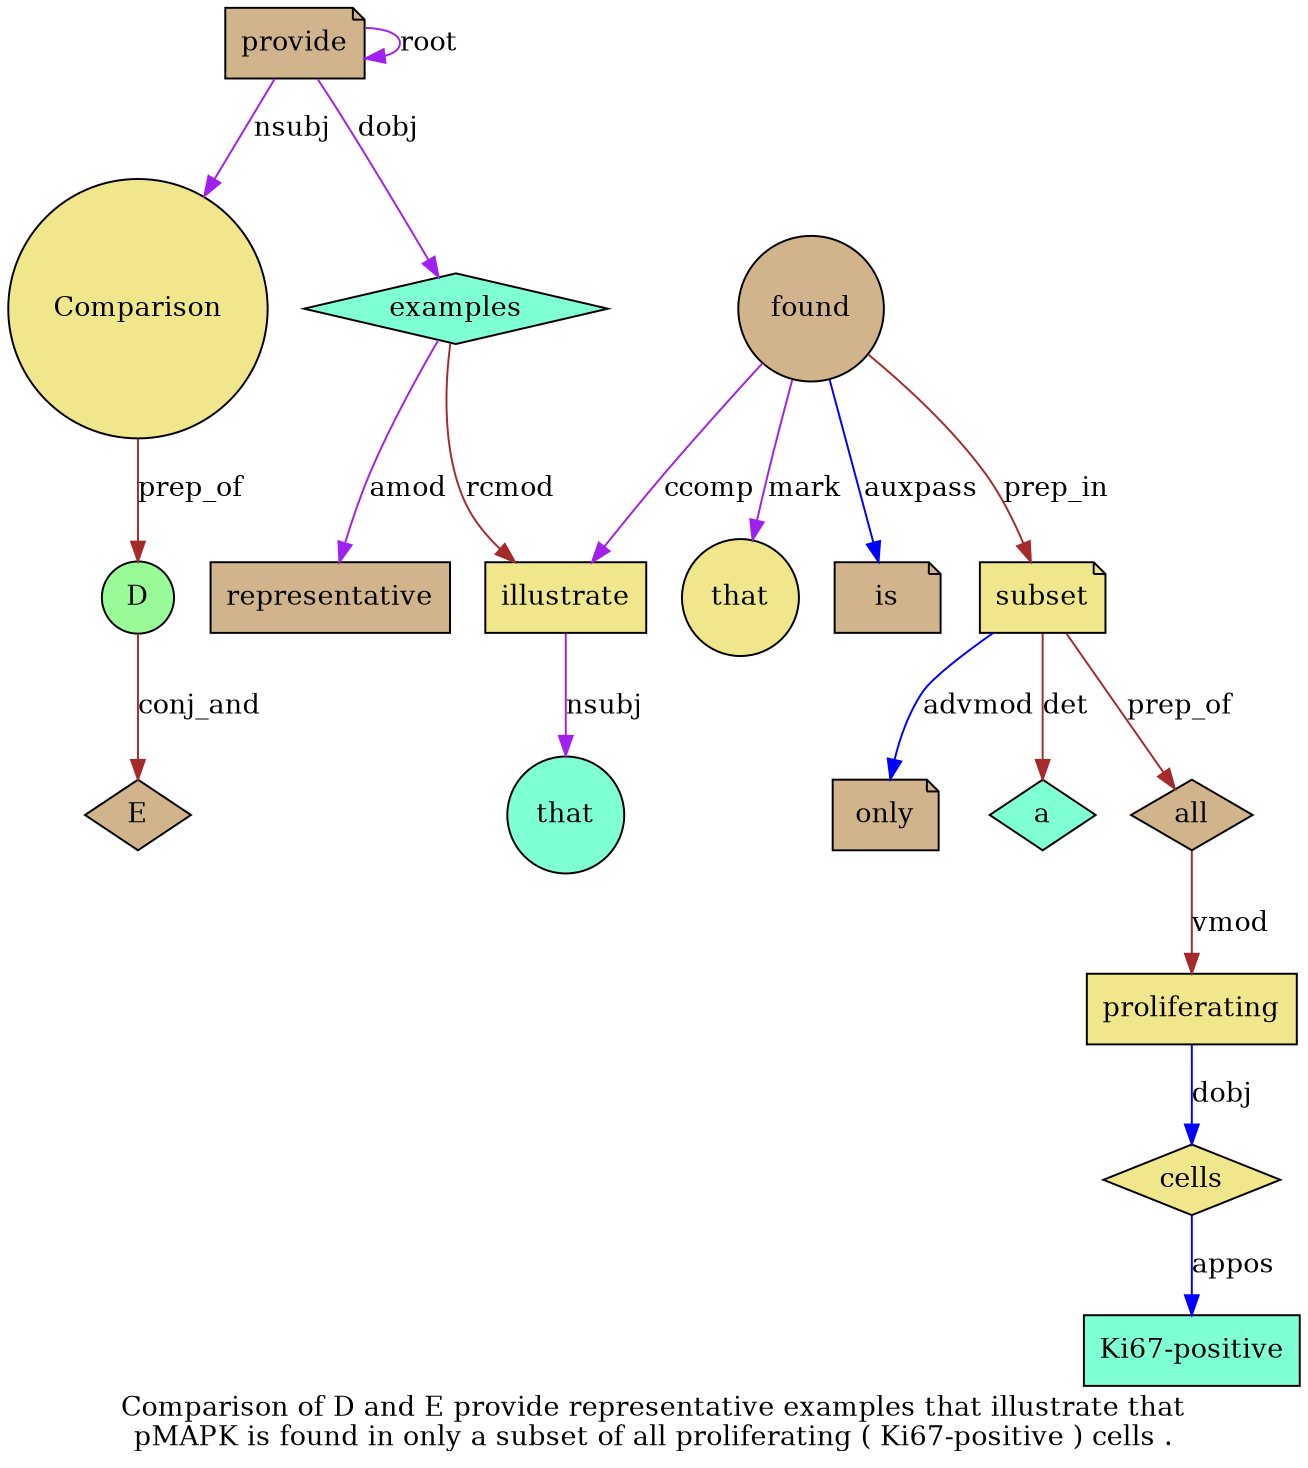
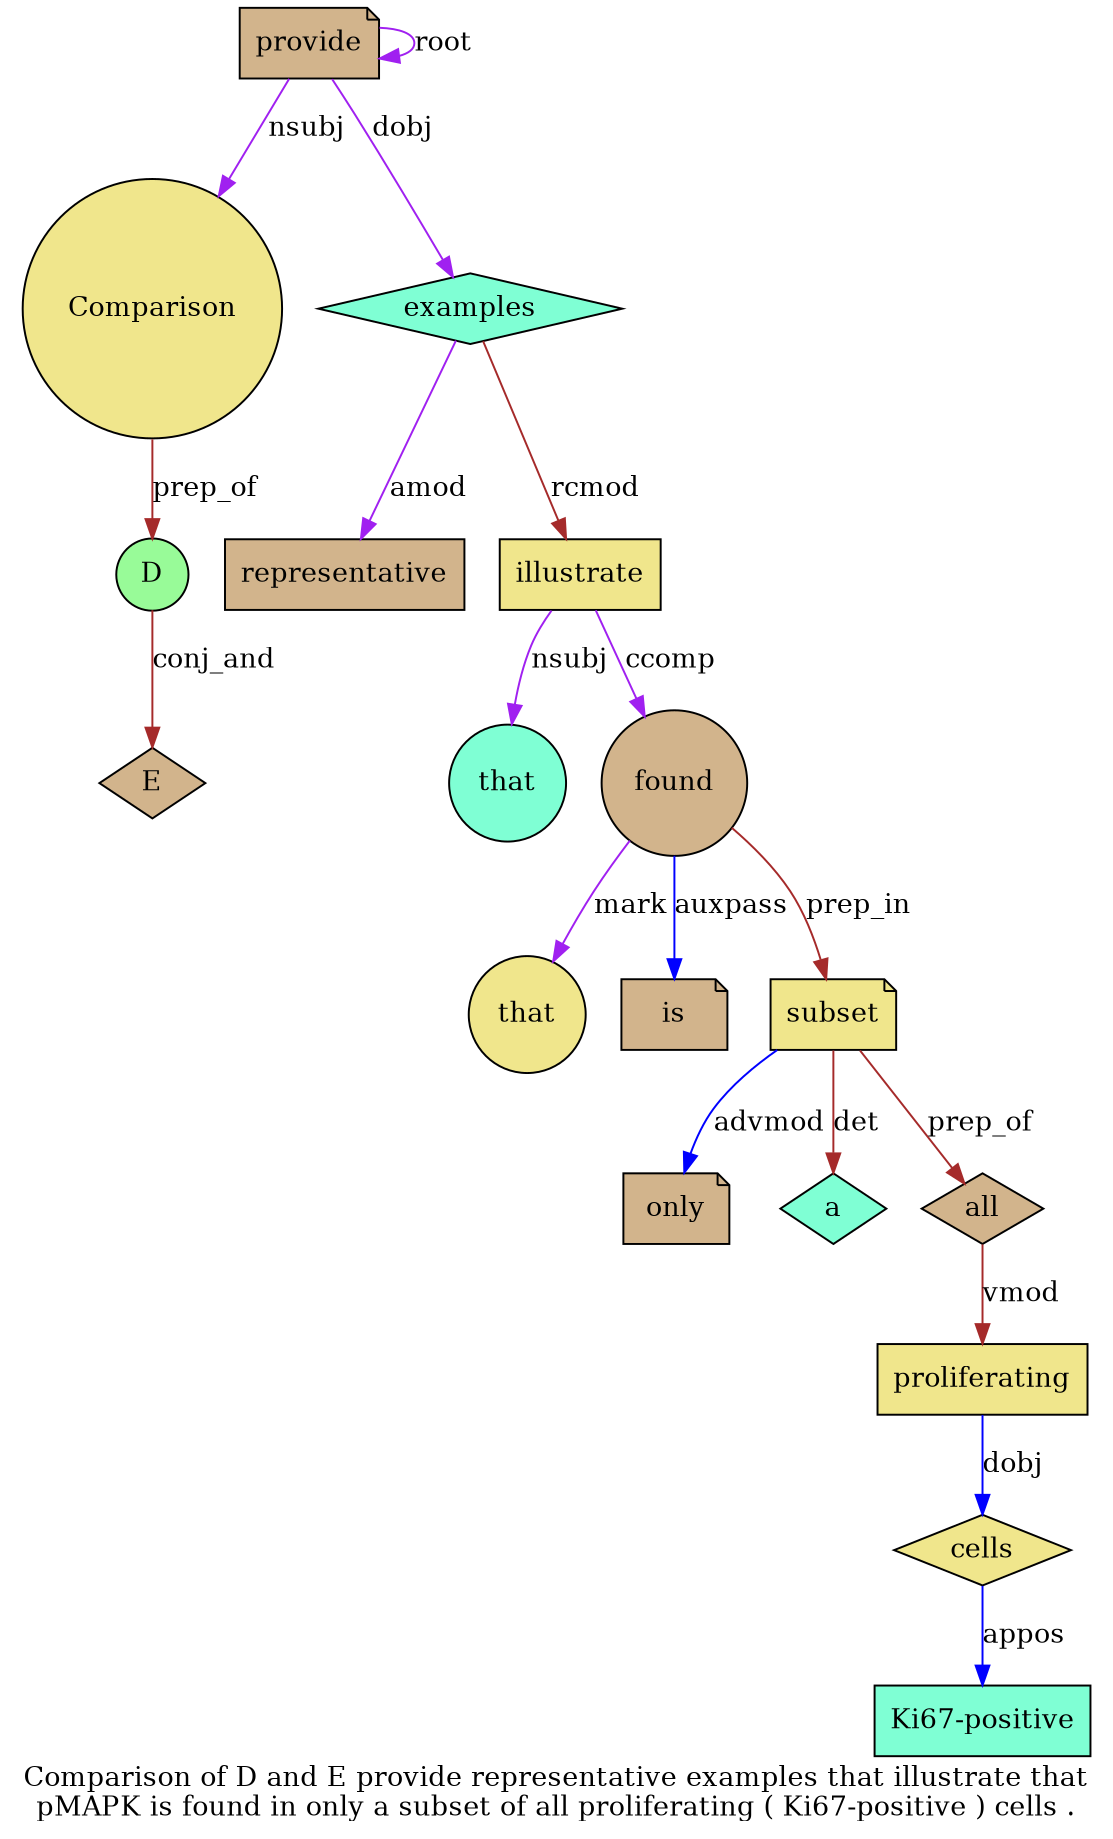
(682, 453) -> (616, 655)
